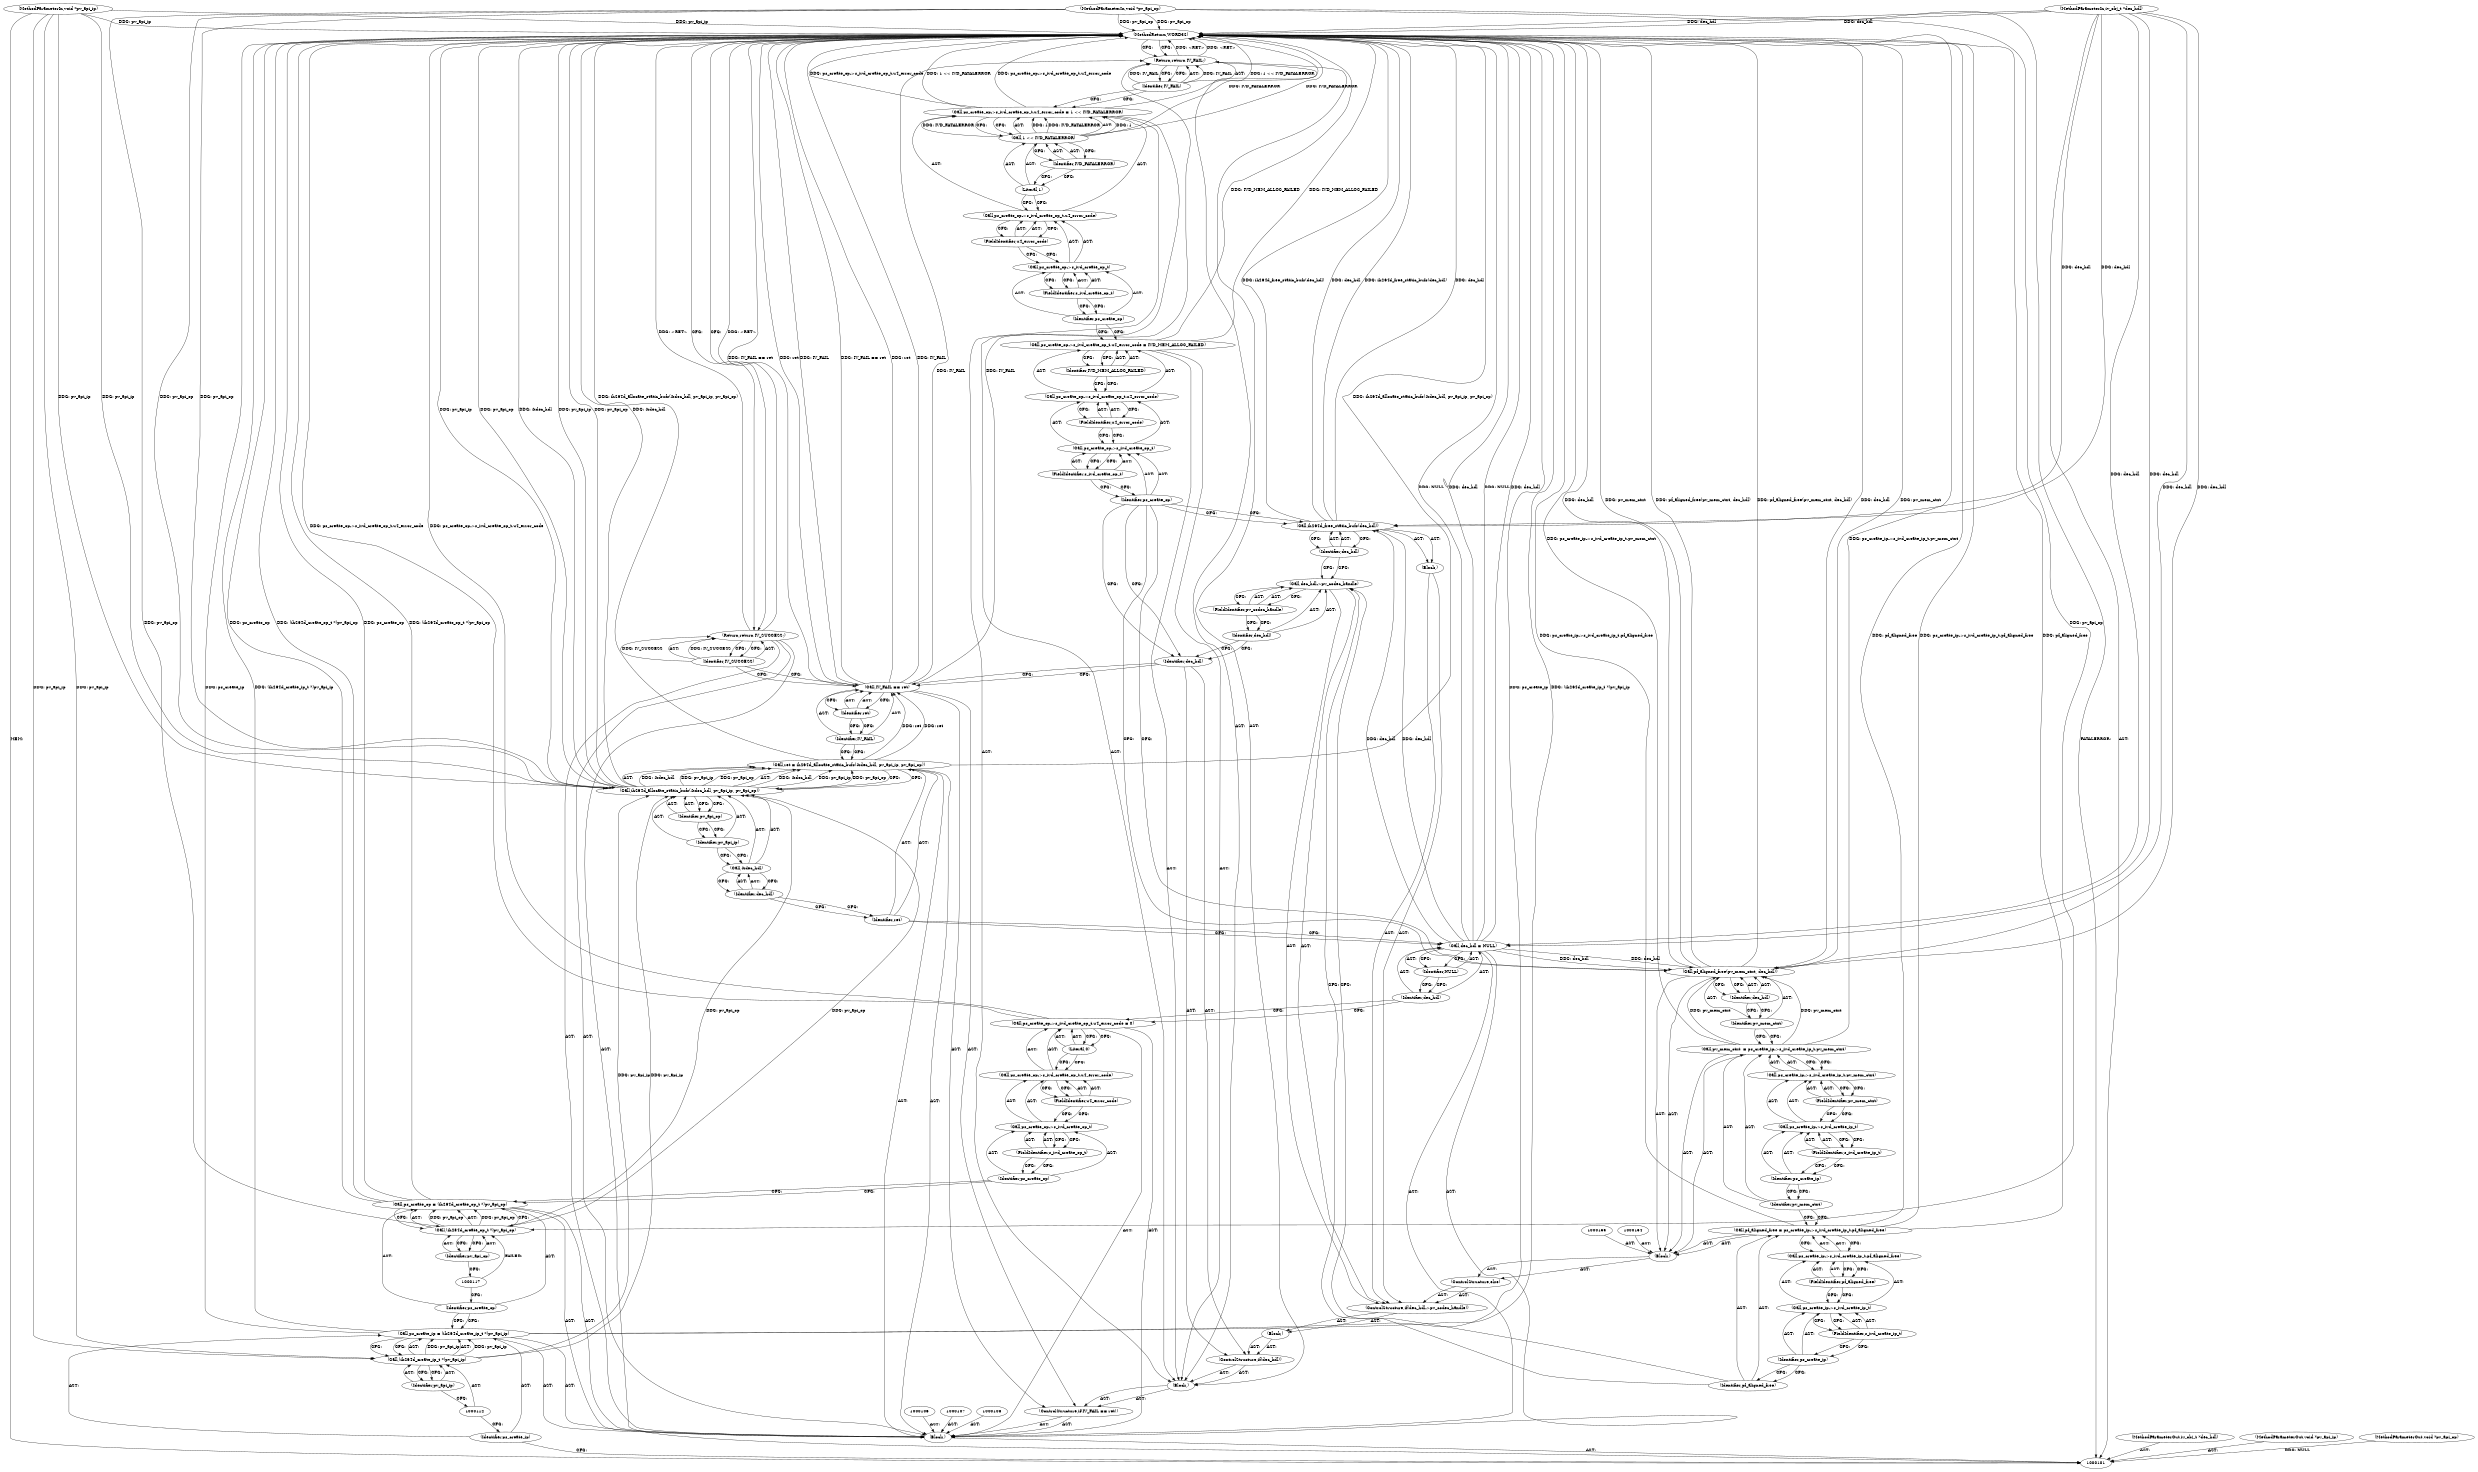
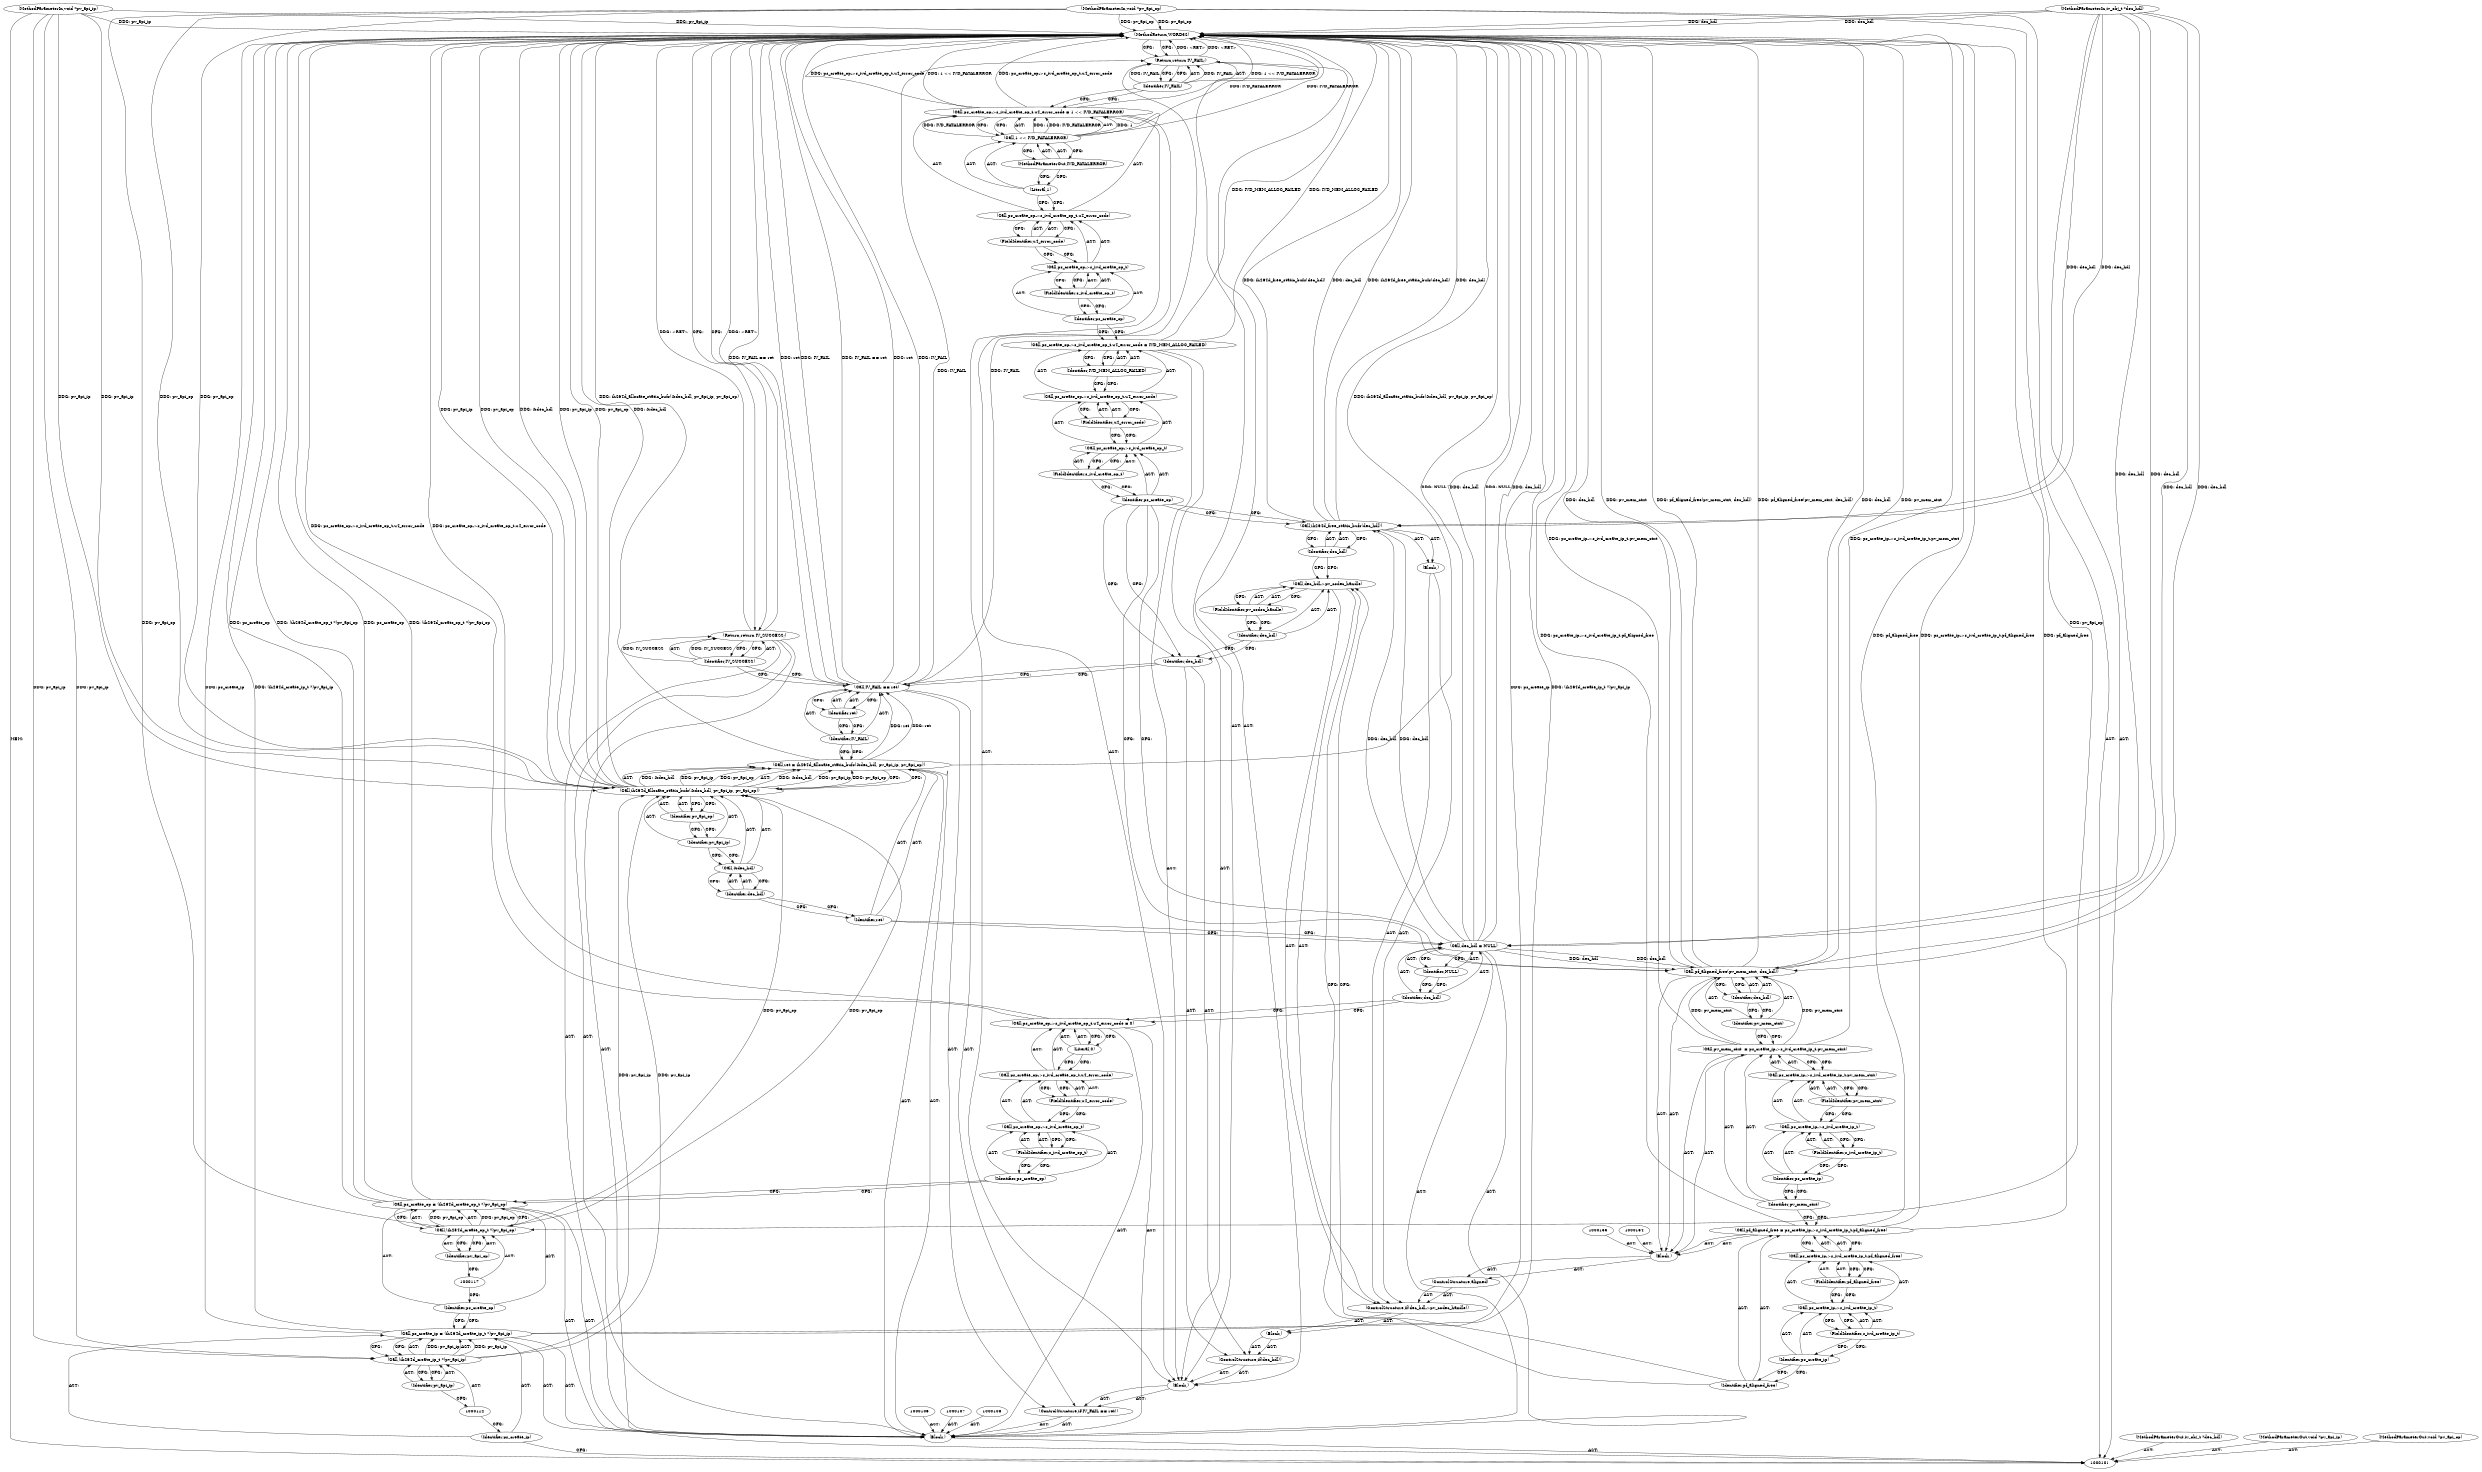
(1084, 164) -> (1063, 164)
(2096, 739) -> (2111, 739)
(514, 1256) -> (511, 1256)
(1476, 1282) -> (1460, 1282)
(2297, 1450) -> (2294, 1450)
